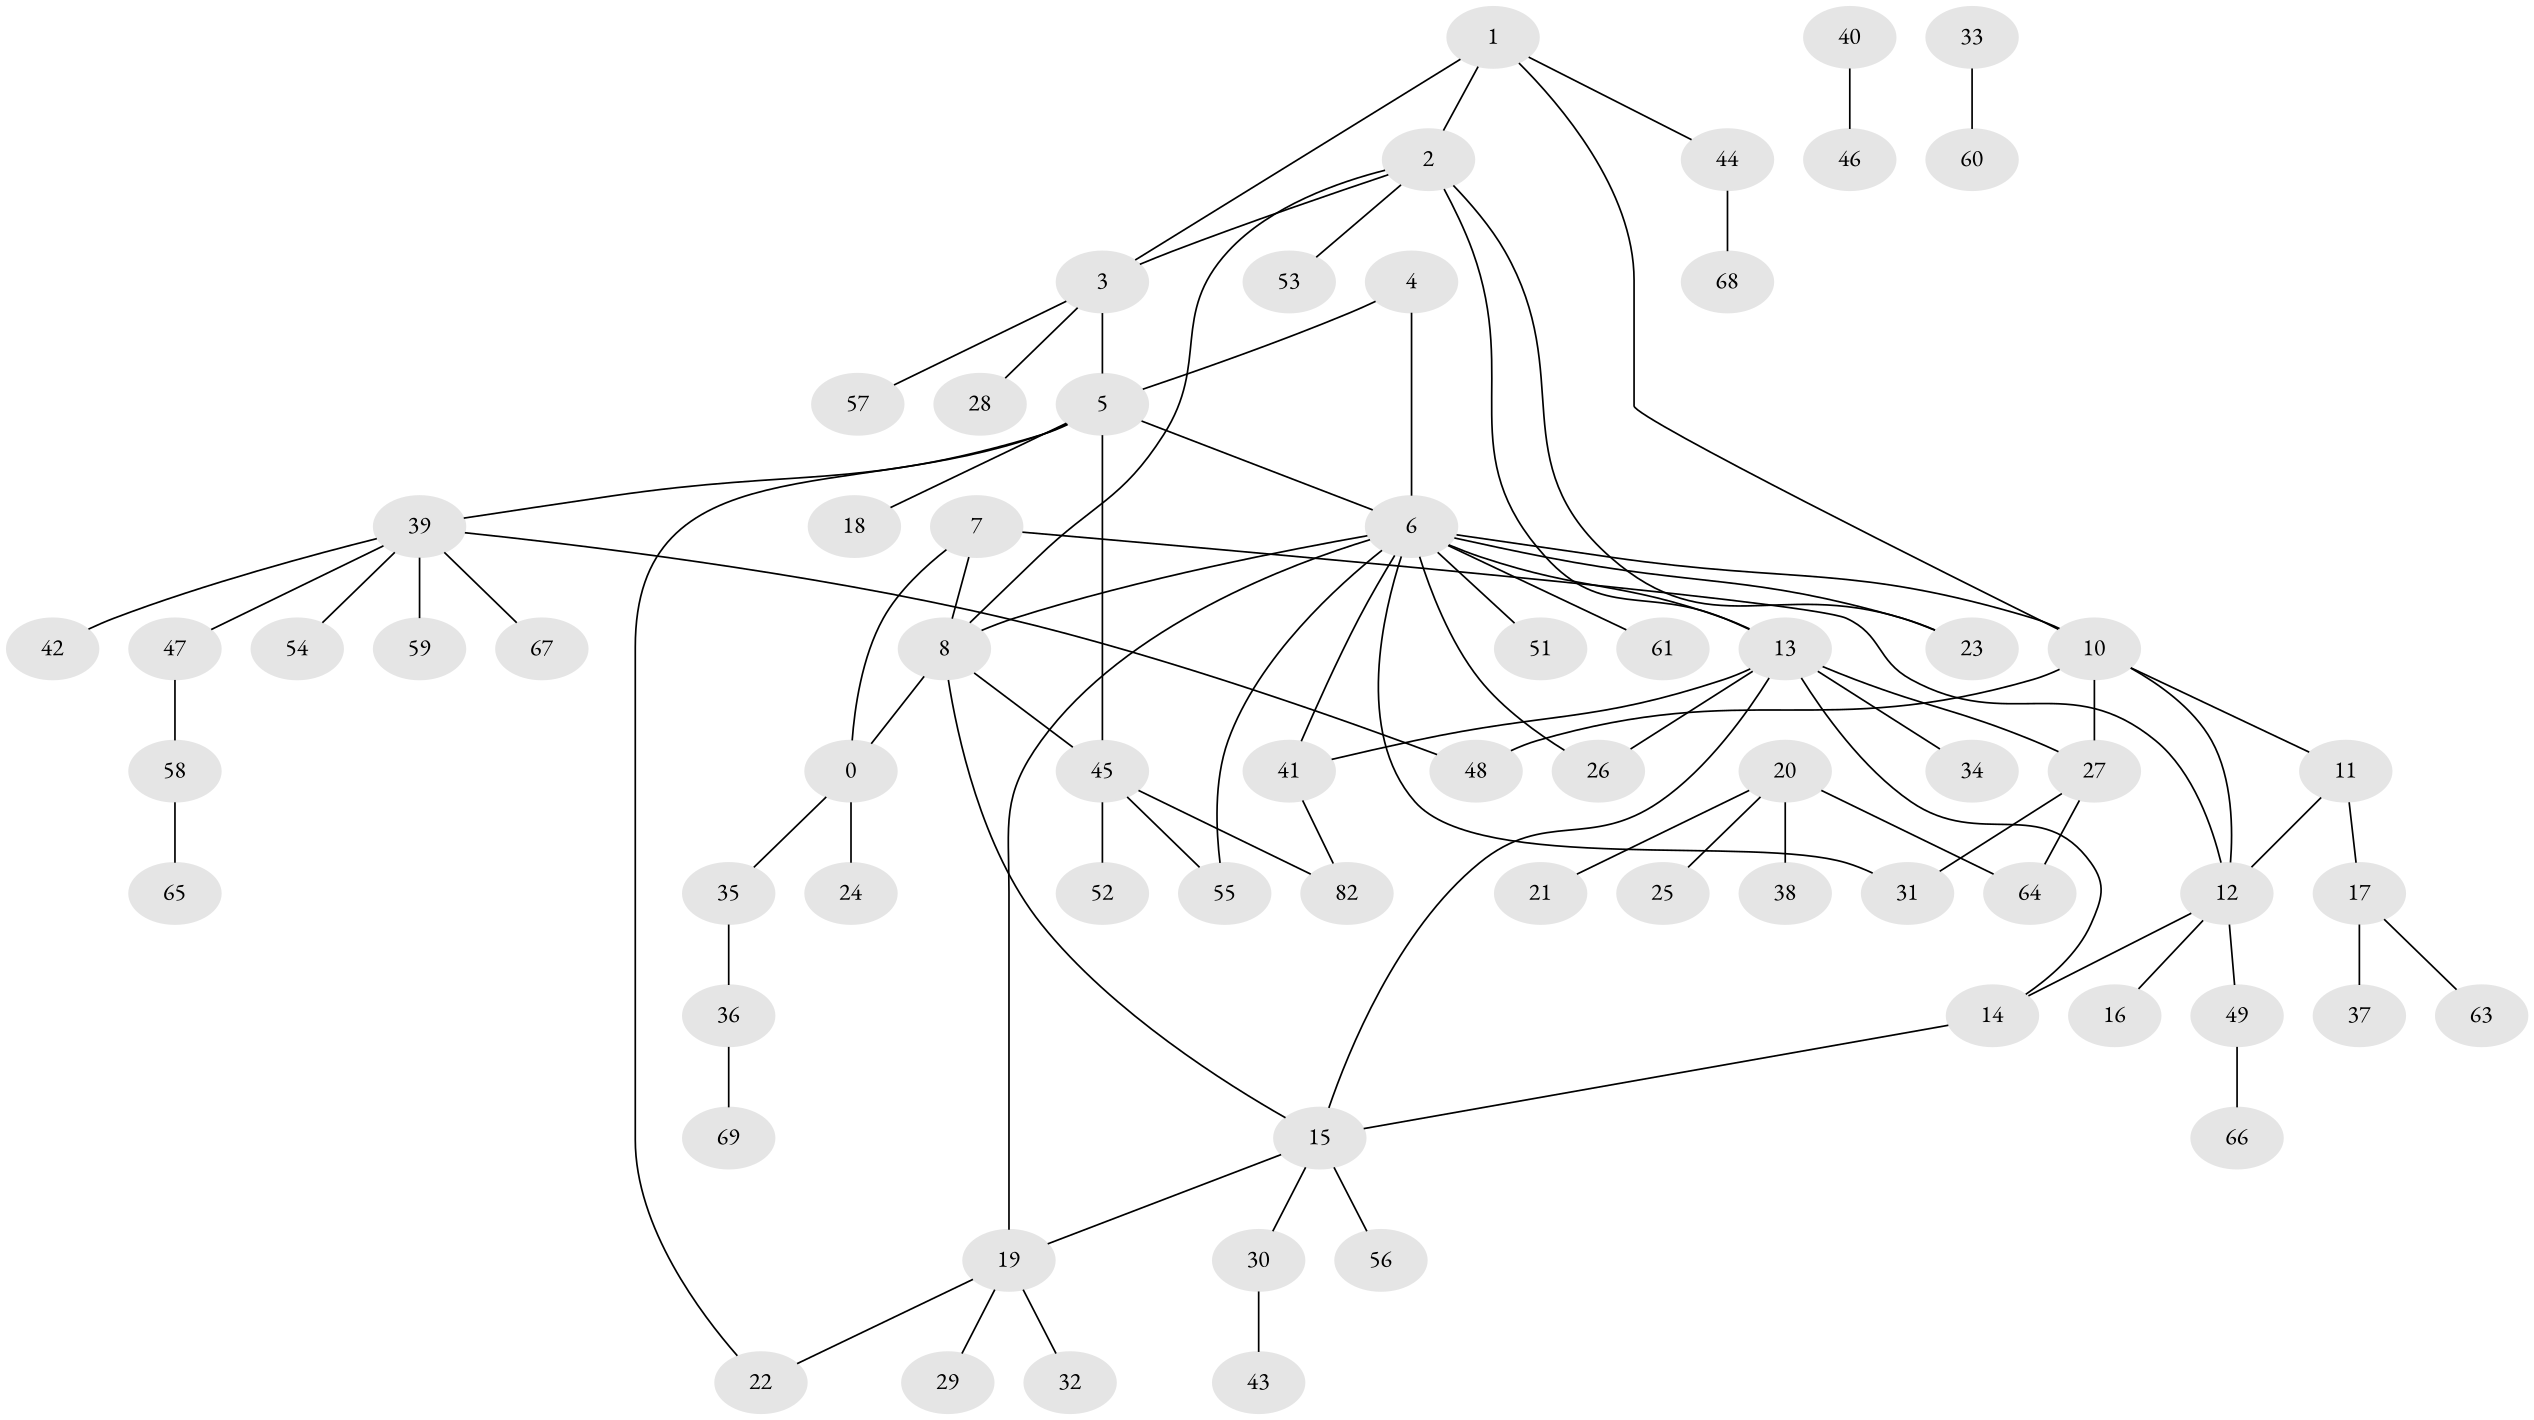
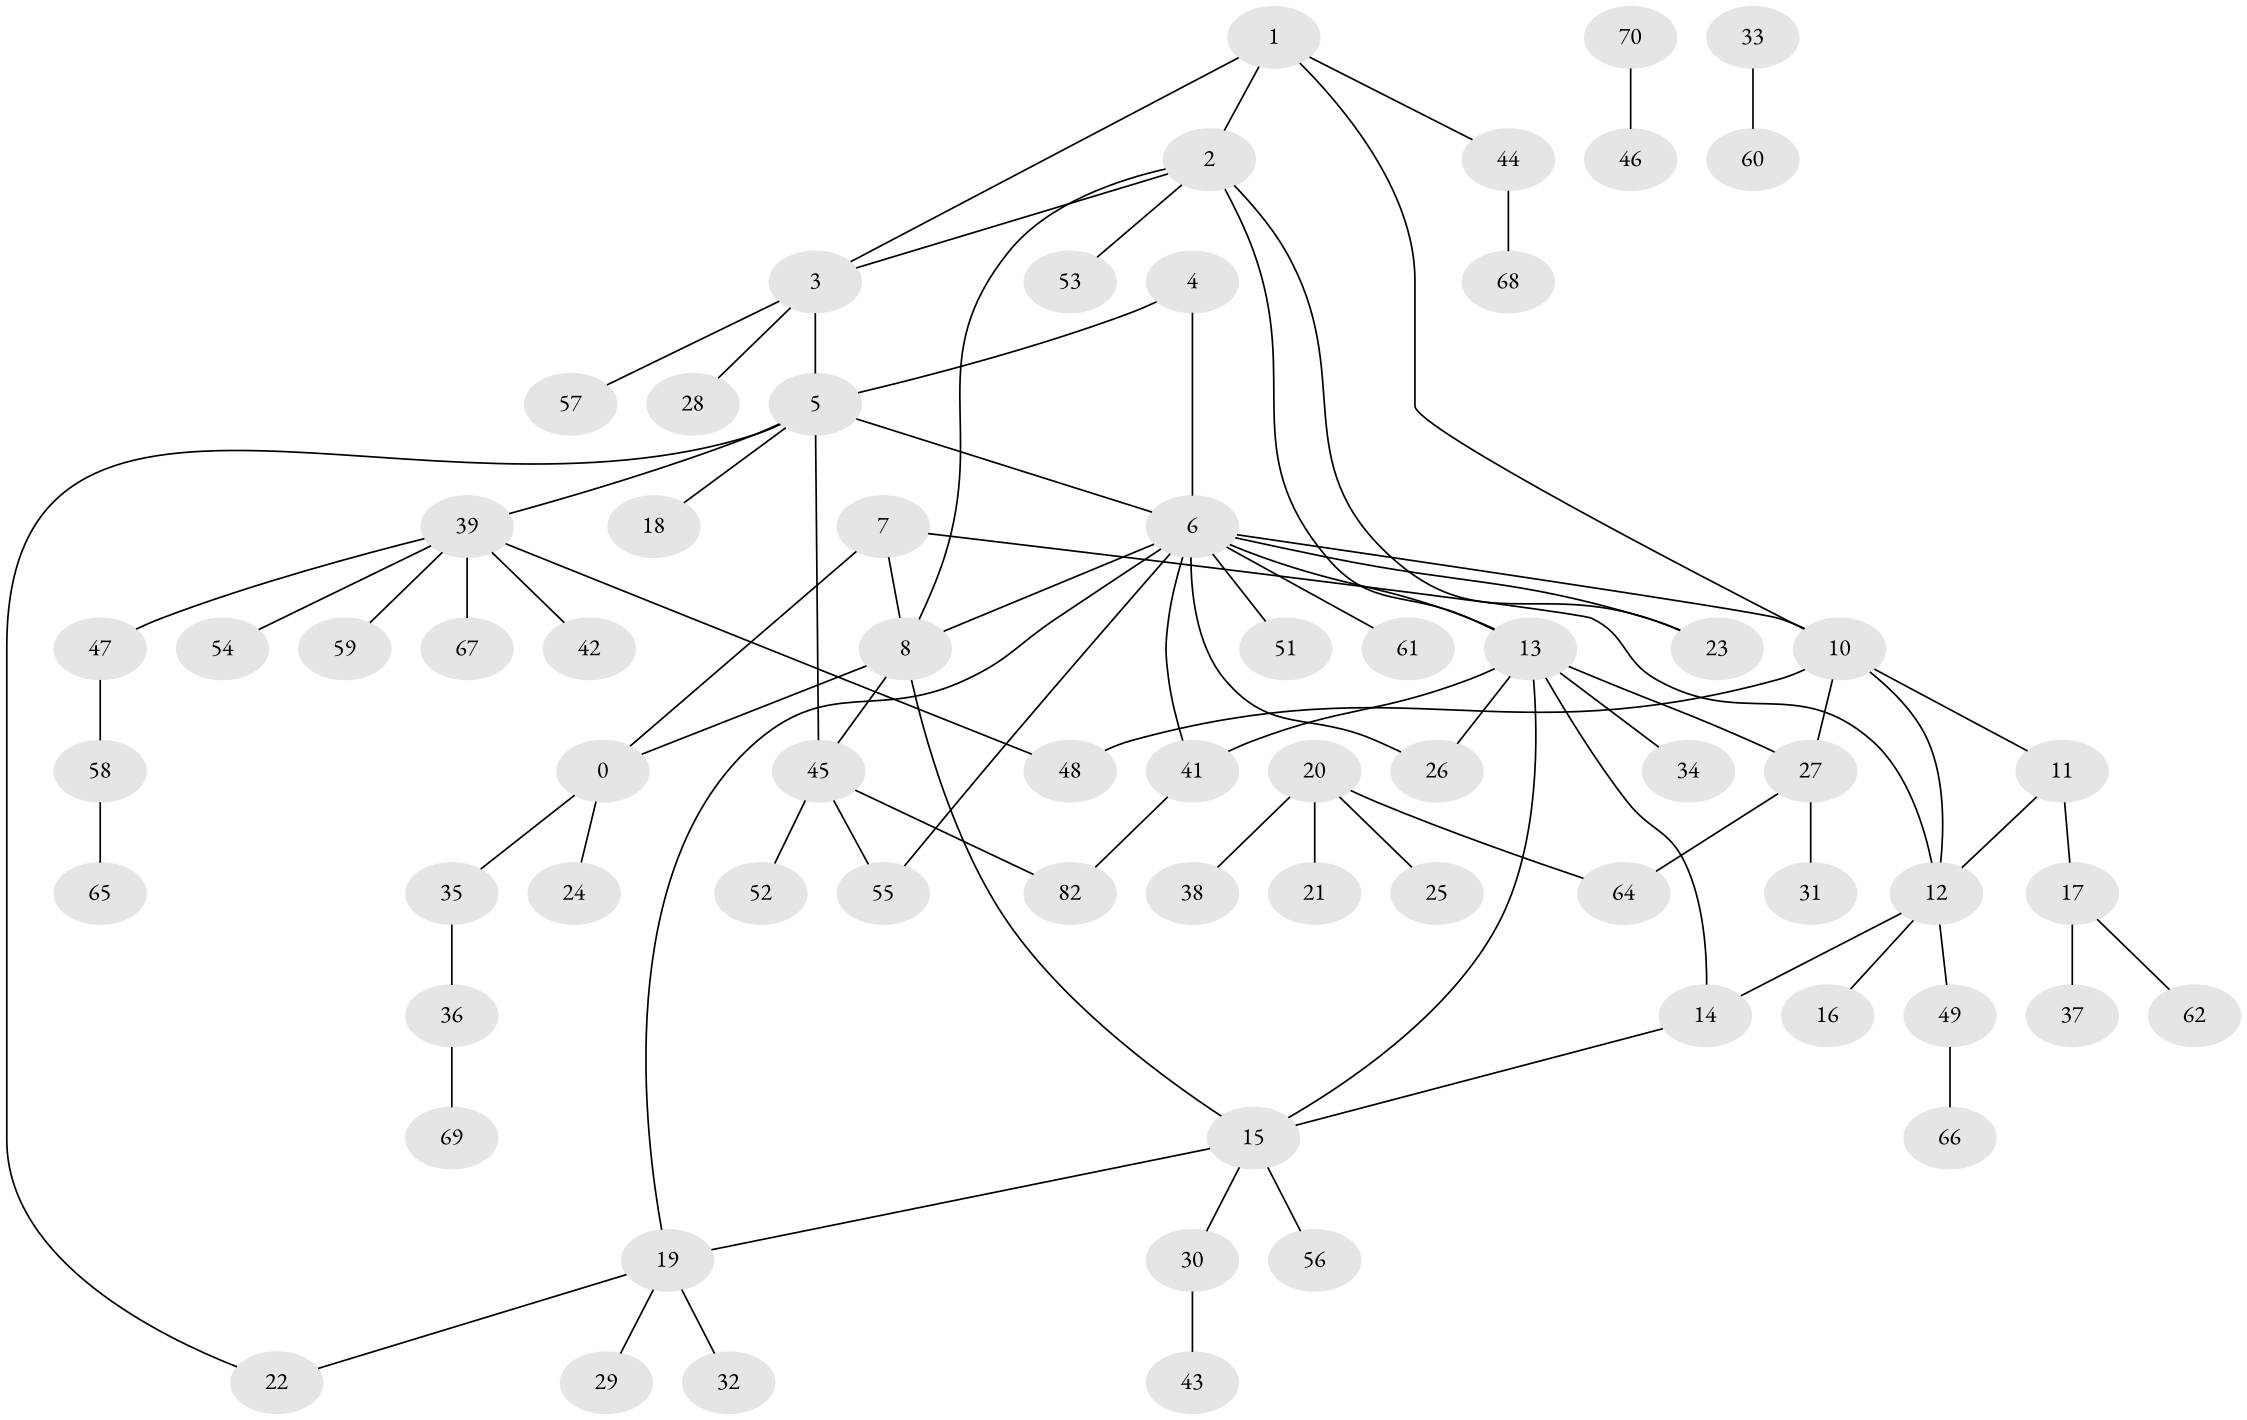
(1850, 37) -> (1631, 37)
(1495, 838) -> none
(2482, 1016) -> (2195, 1016)
